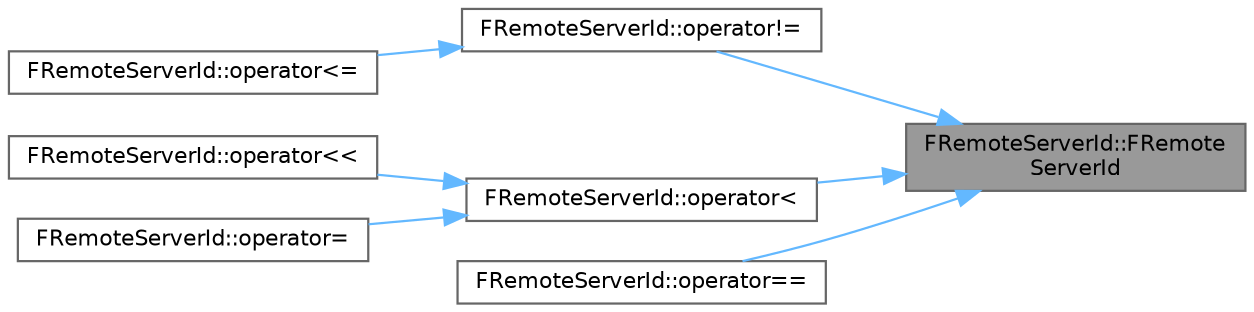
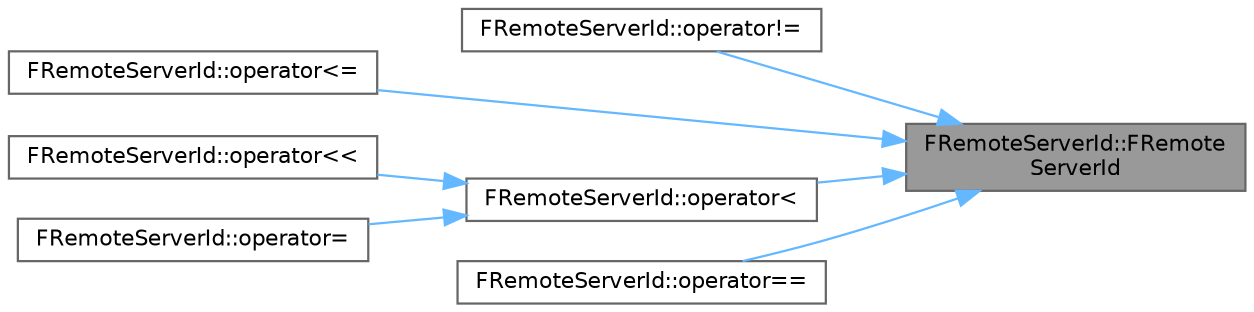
(409, 52) -> (630, 115)
